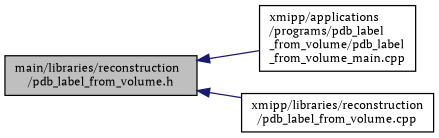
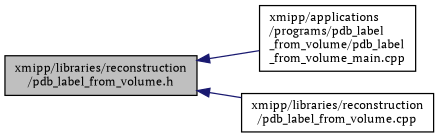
(101, 76) -> (101, 76)
